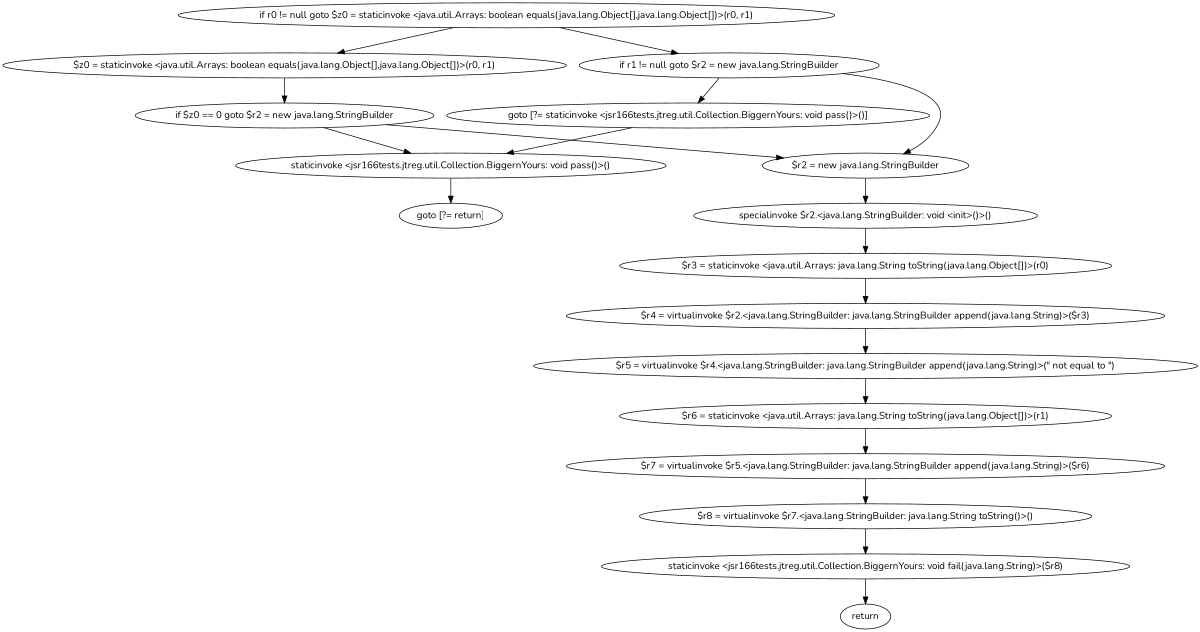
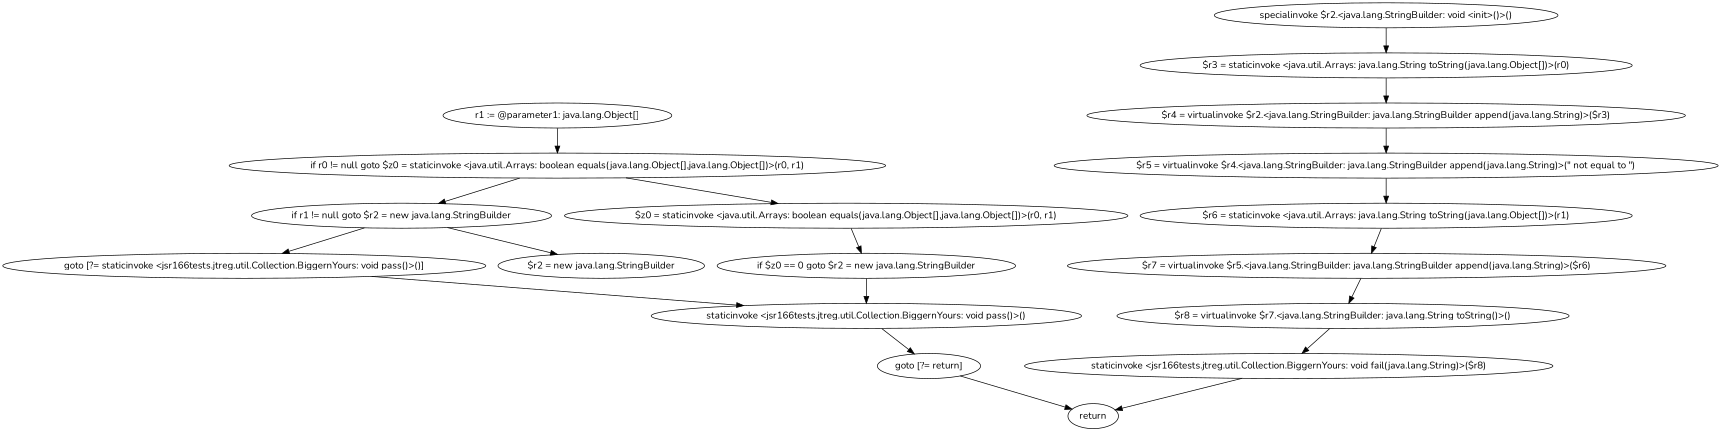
none -> (557, 116)
(591, 142) -> none
(866, 187) -> none
none -> (1013, 392)
